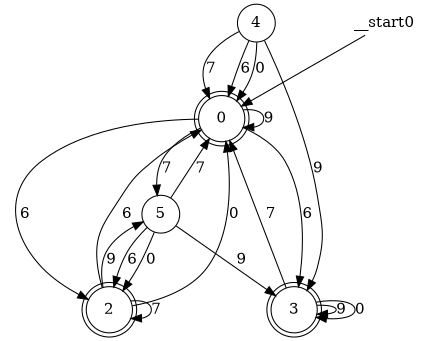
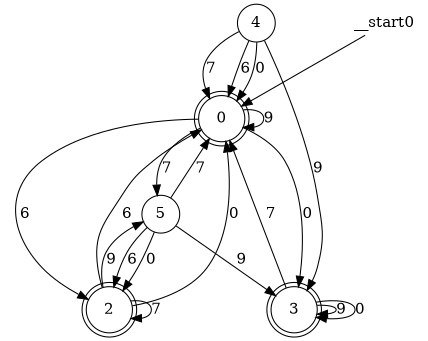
(308, 214) -> (308, 214)
